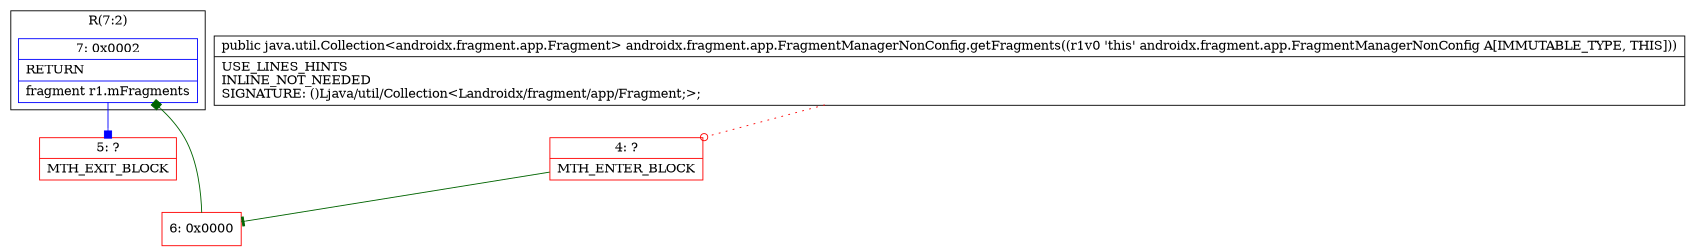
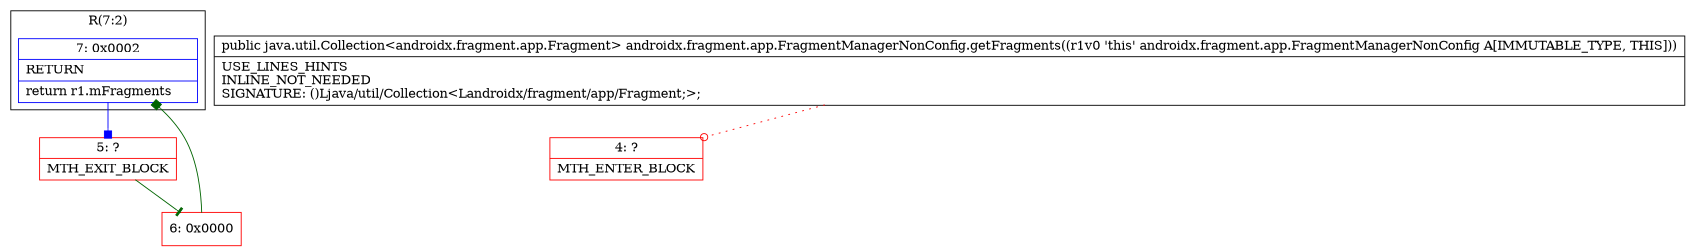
(108, 91) -> (99, 91)
(398, 197) -> (156, 195)
